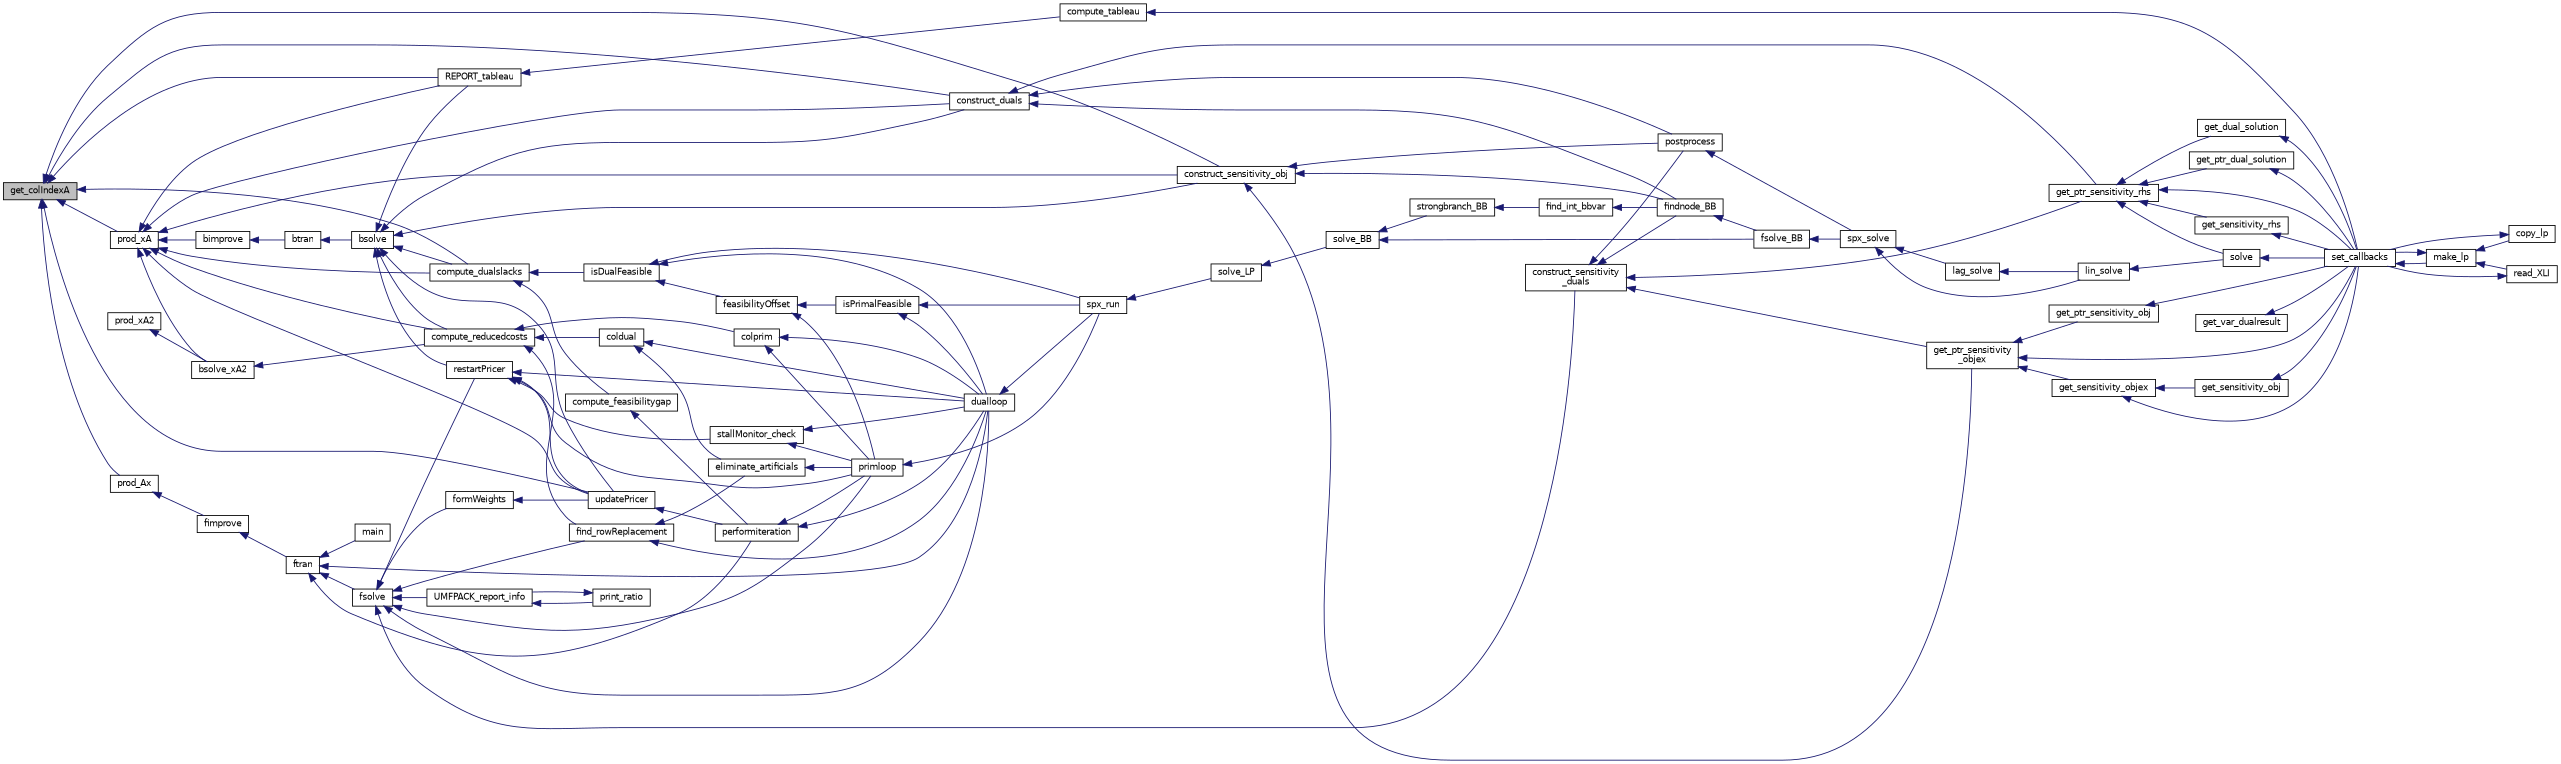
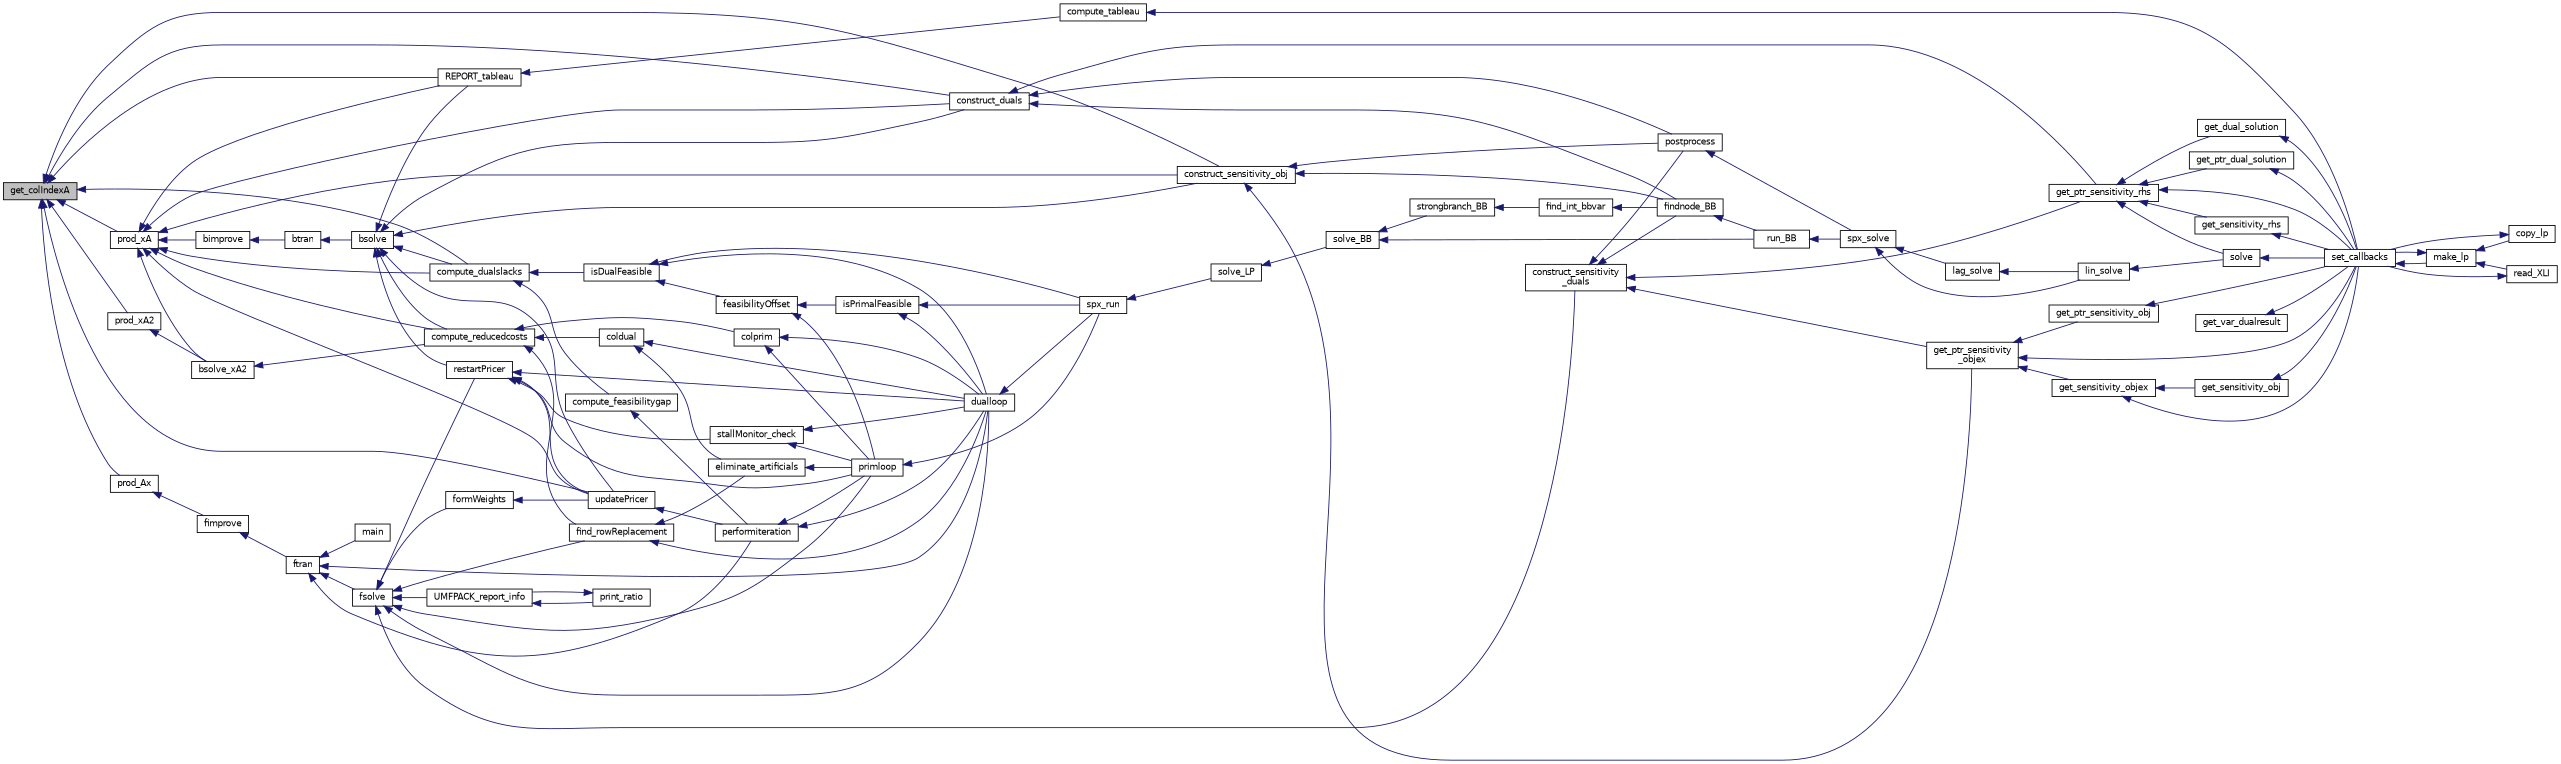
(1782, 239) -> (1782, 239)
none -> (90, 260)
